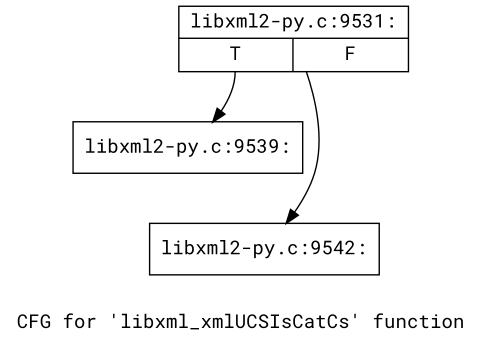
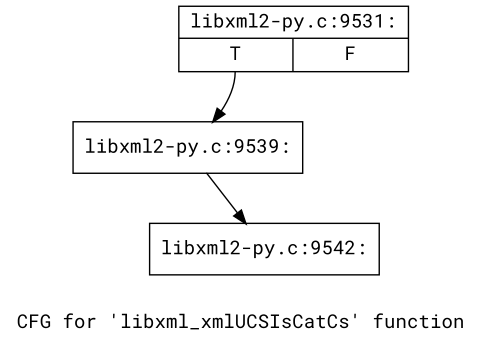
(319, 143) -> (222, 193)
